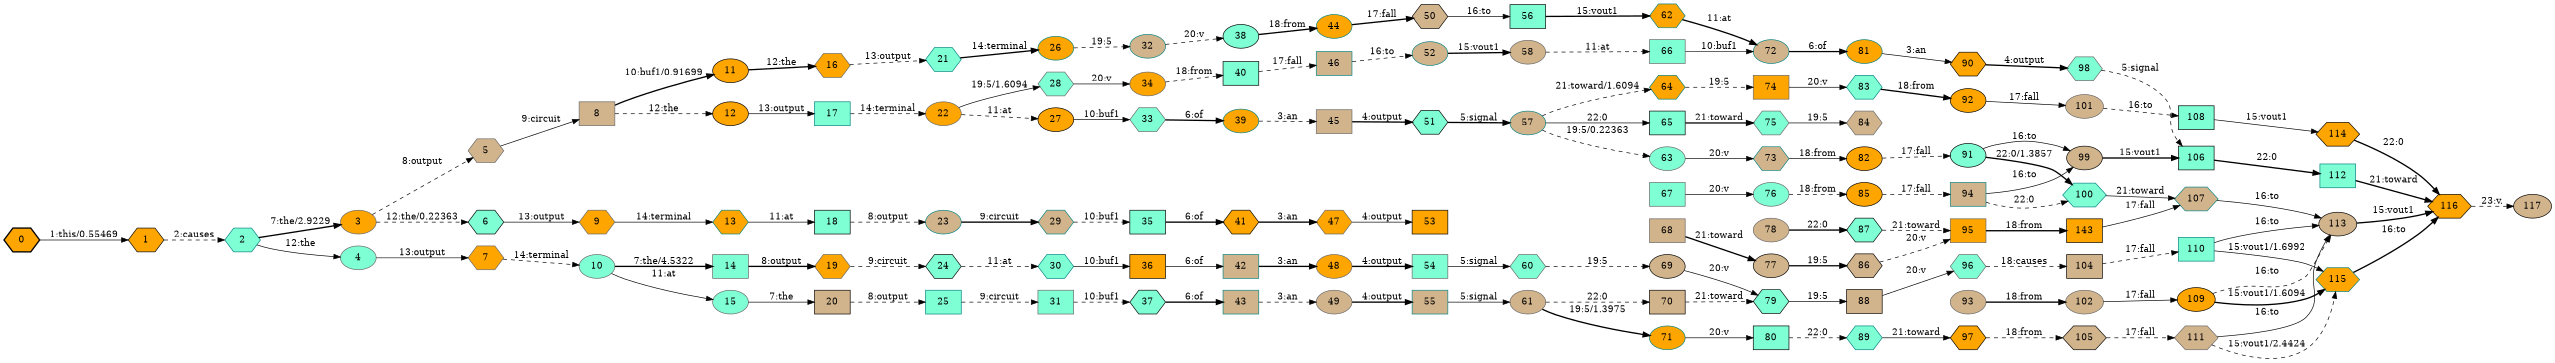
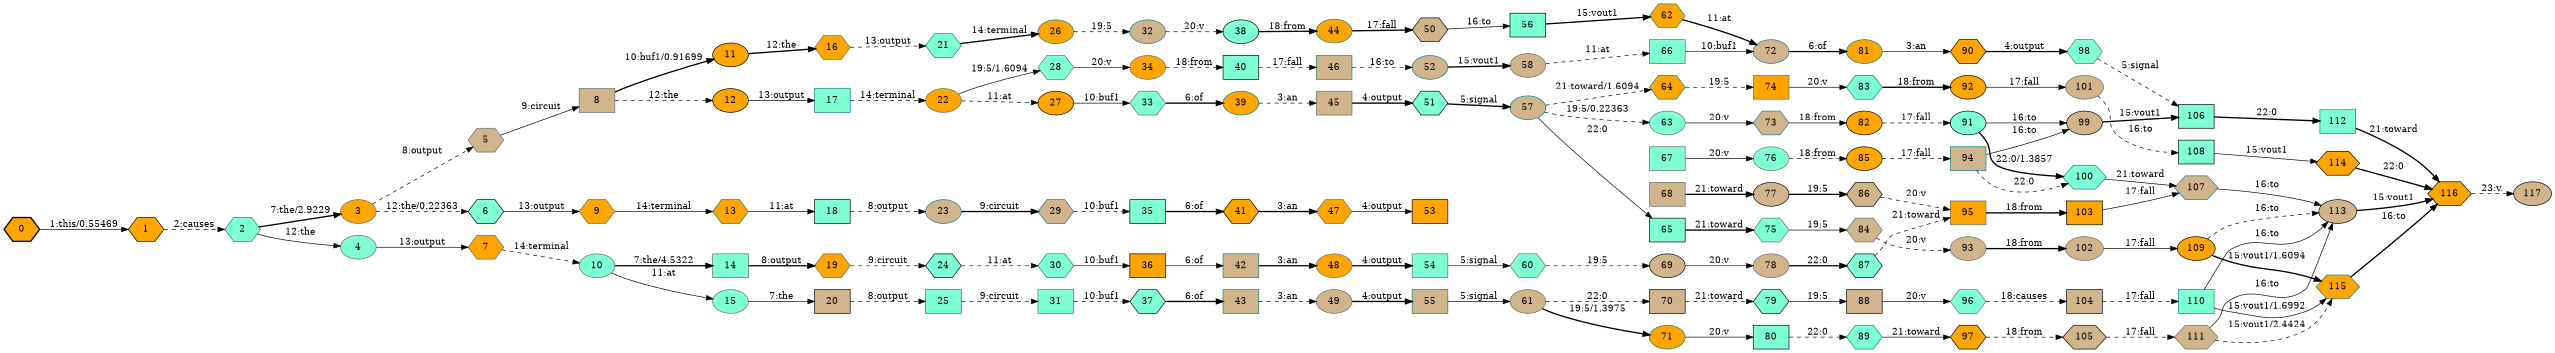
(2084, 231) -> (2084, 213)
none -> (1909, 249)
(1719, 280) -> (1716, 266)
